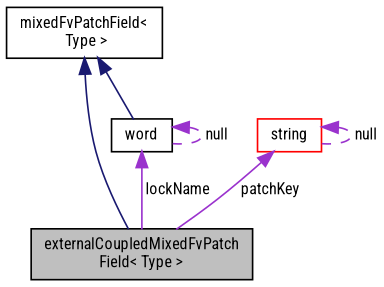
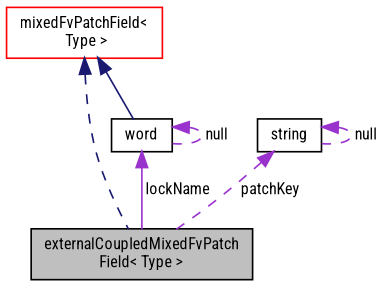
(84, 33) -> (84, 33)
(290, 135) -> (290, 135)
(97, 155) -> (97, 155)
(220, 197) -> (220, 197)
